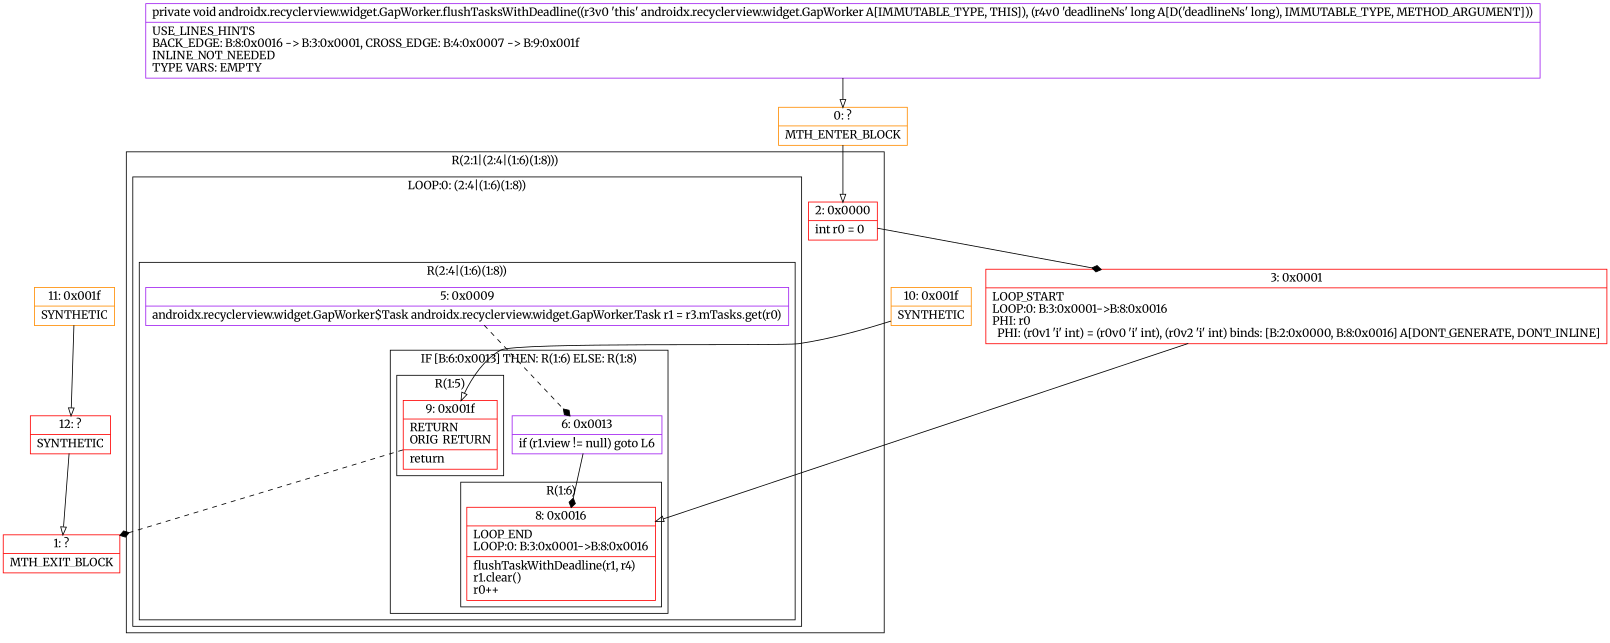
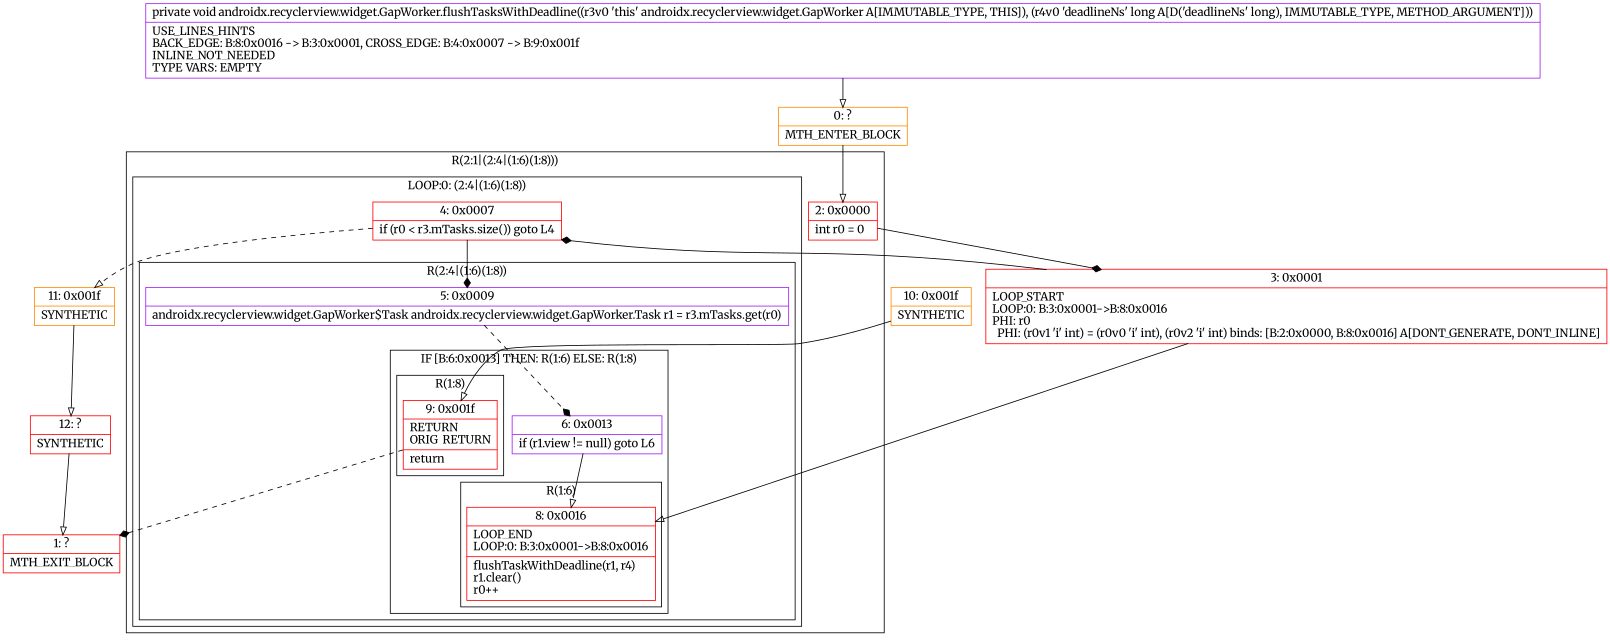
none -> (467, 221)
(450, 385) -> (450, 385)
(578, 476) -> (578, 476)
